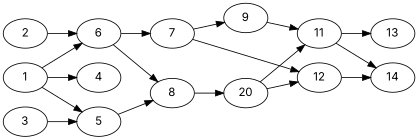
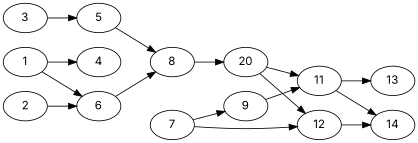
(132, 33) -> none
(59, 97) -> none
